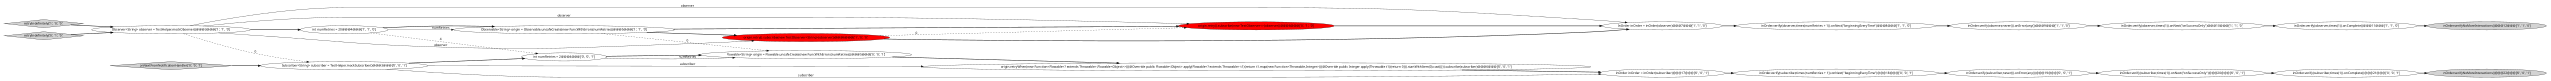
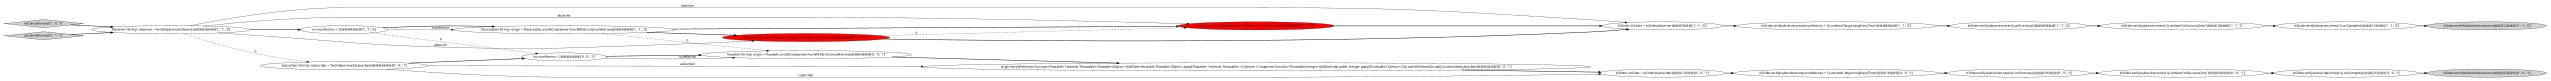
(171, 66) -> none
